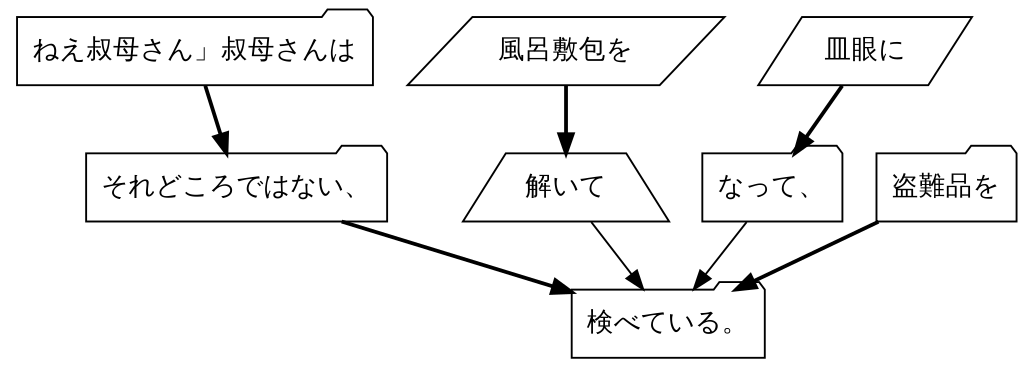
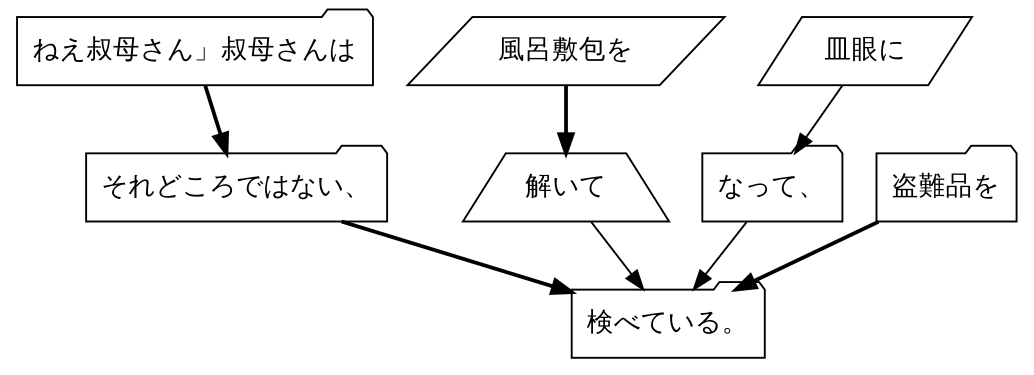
(824, 112) -> (824, 112)
